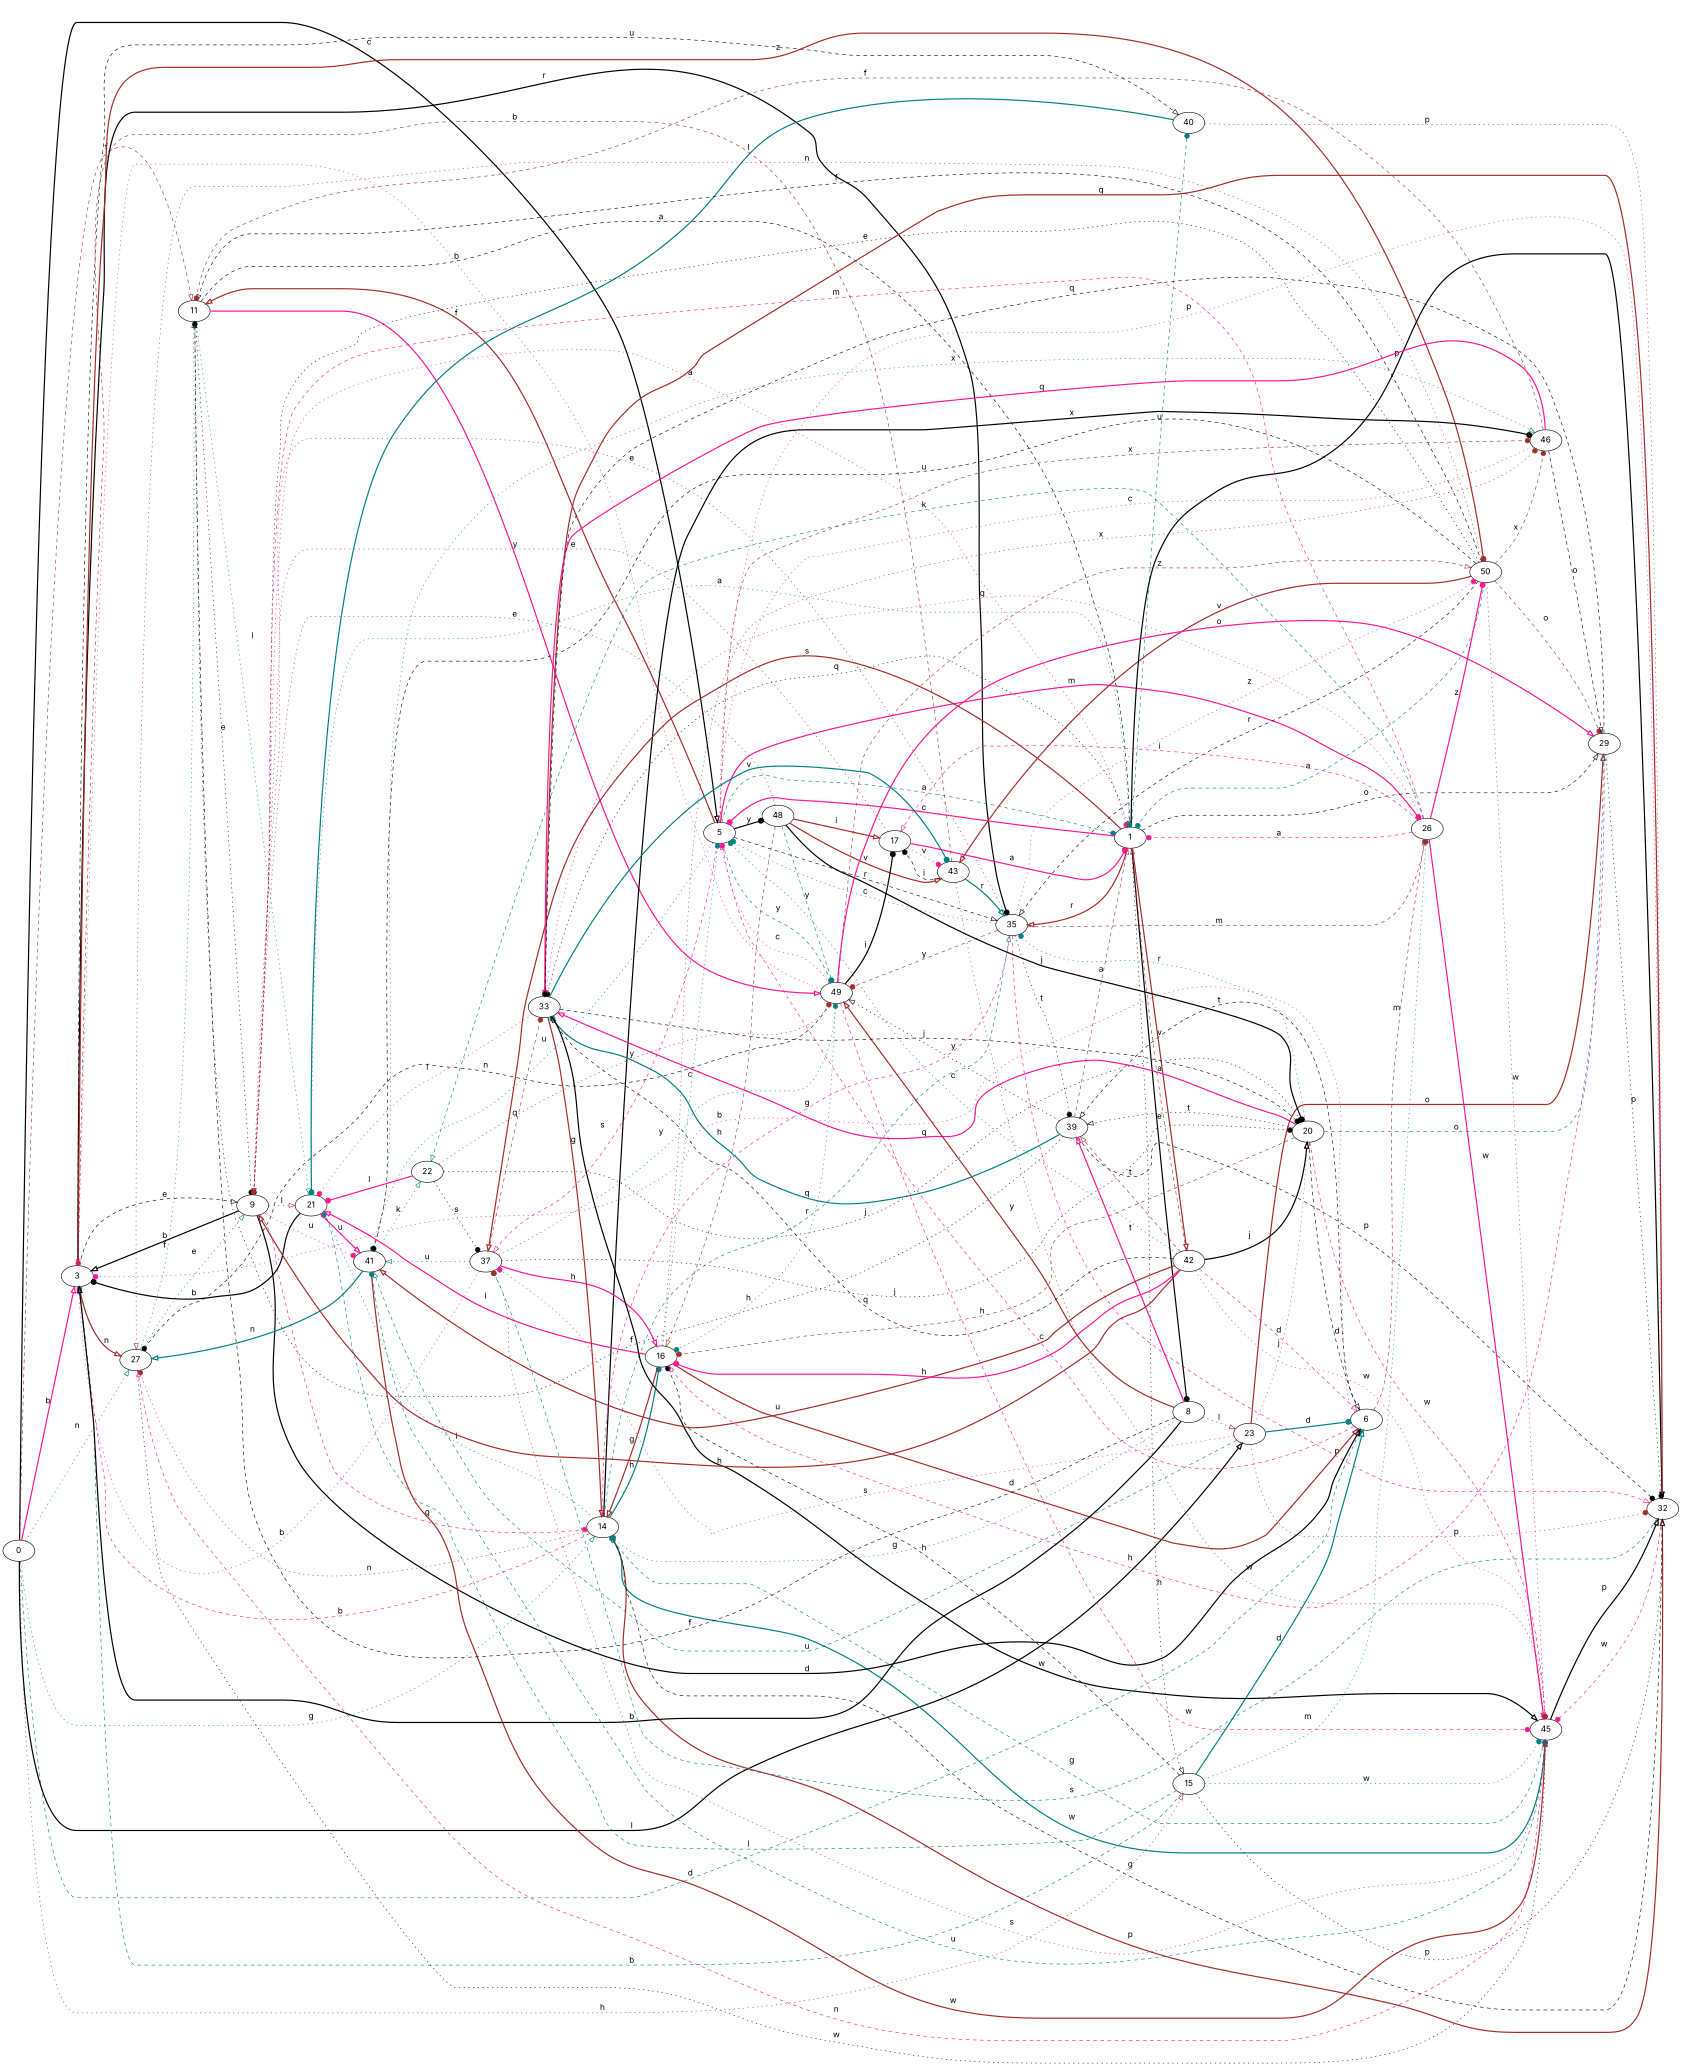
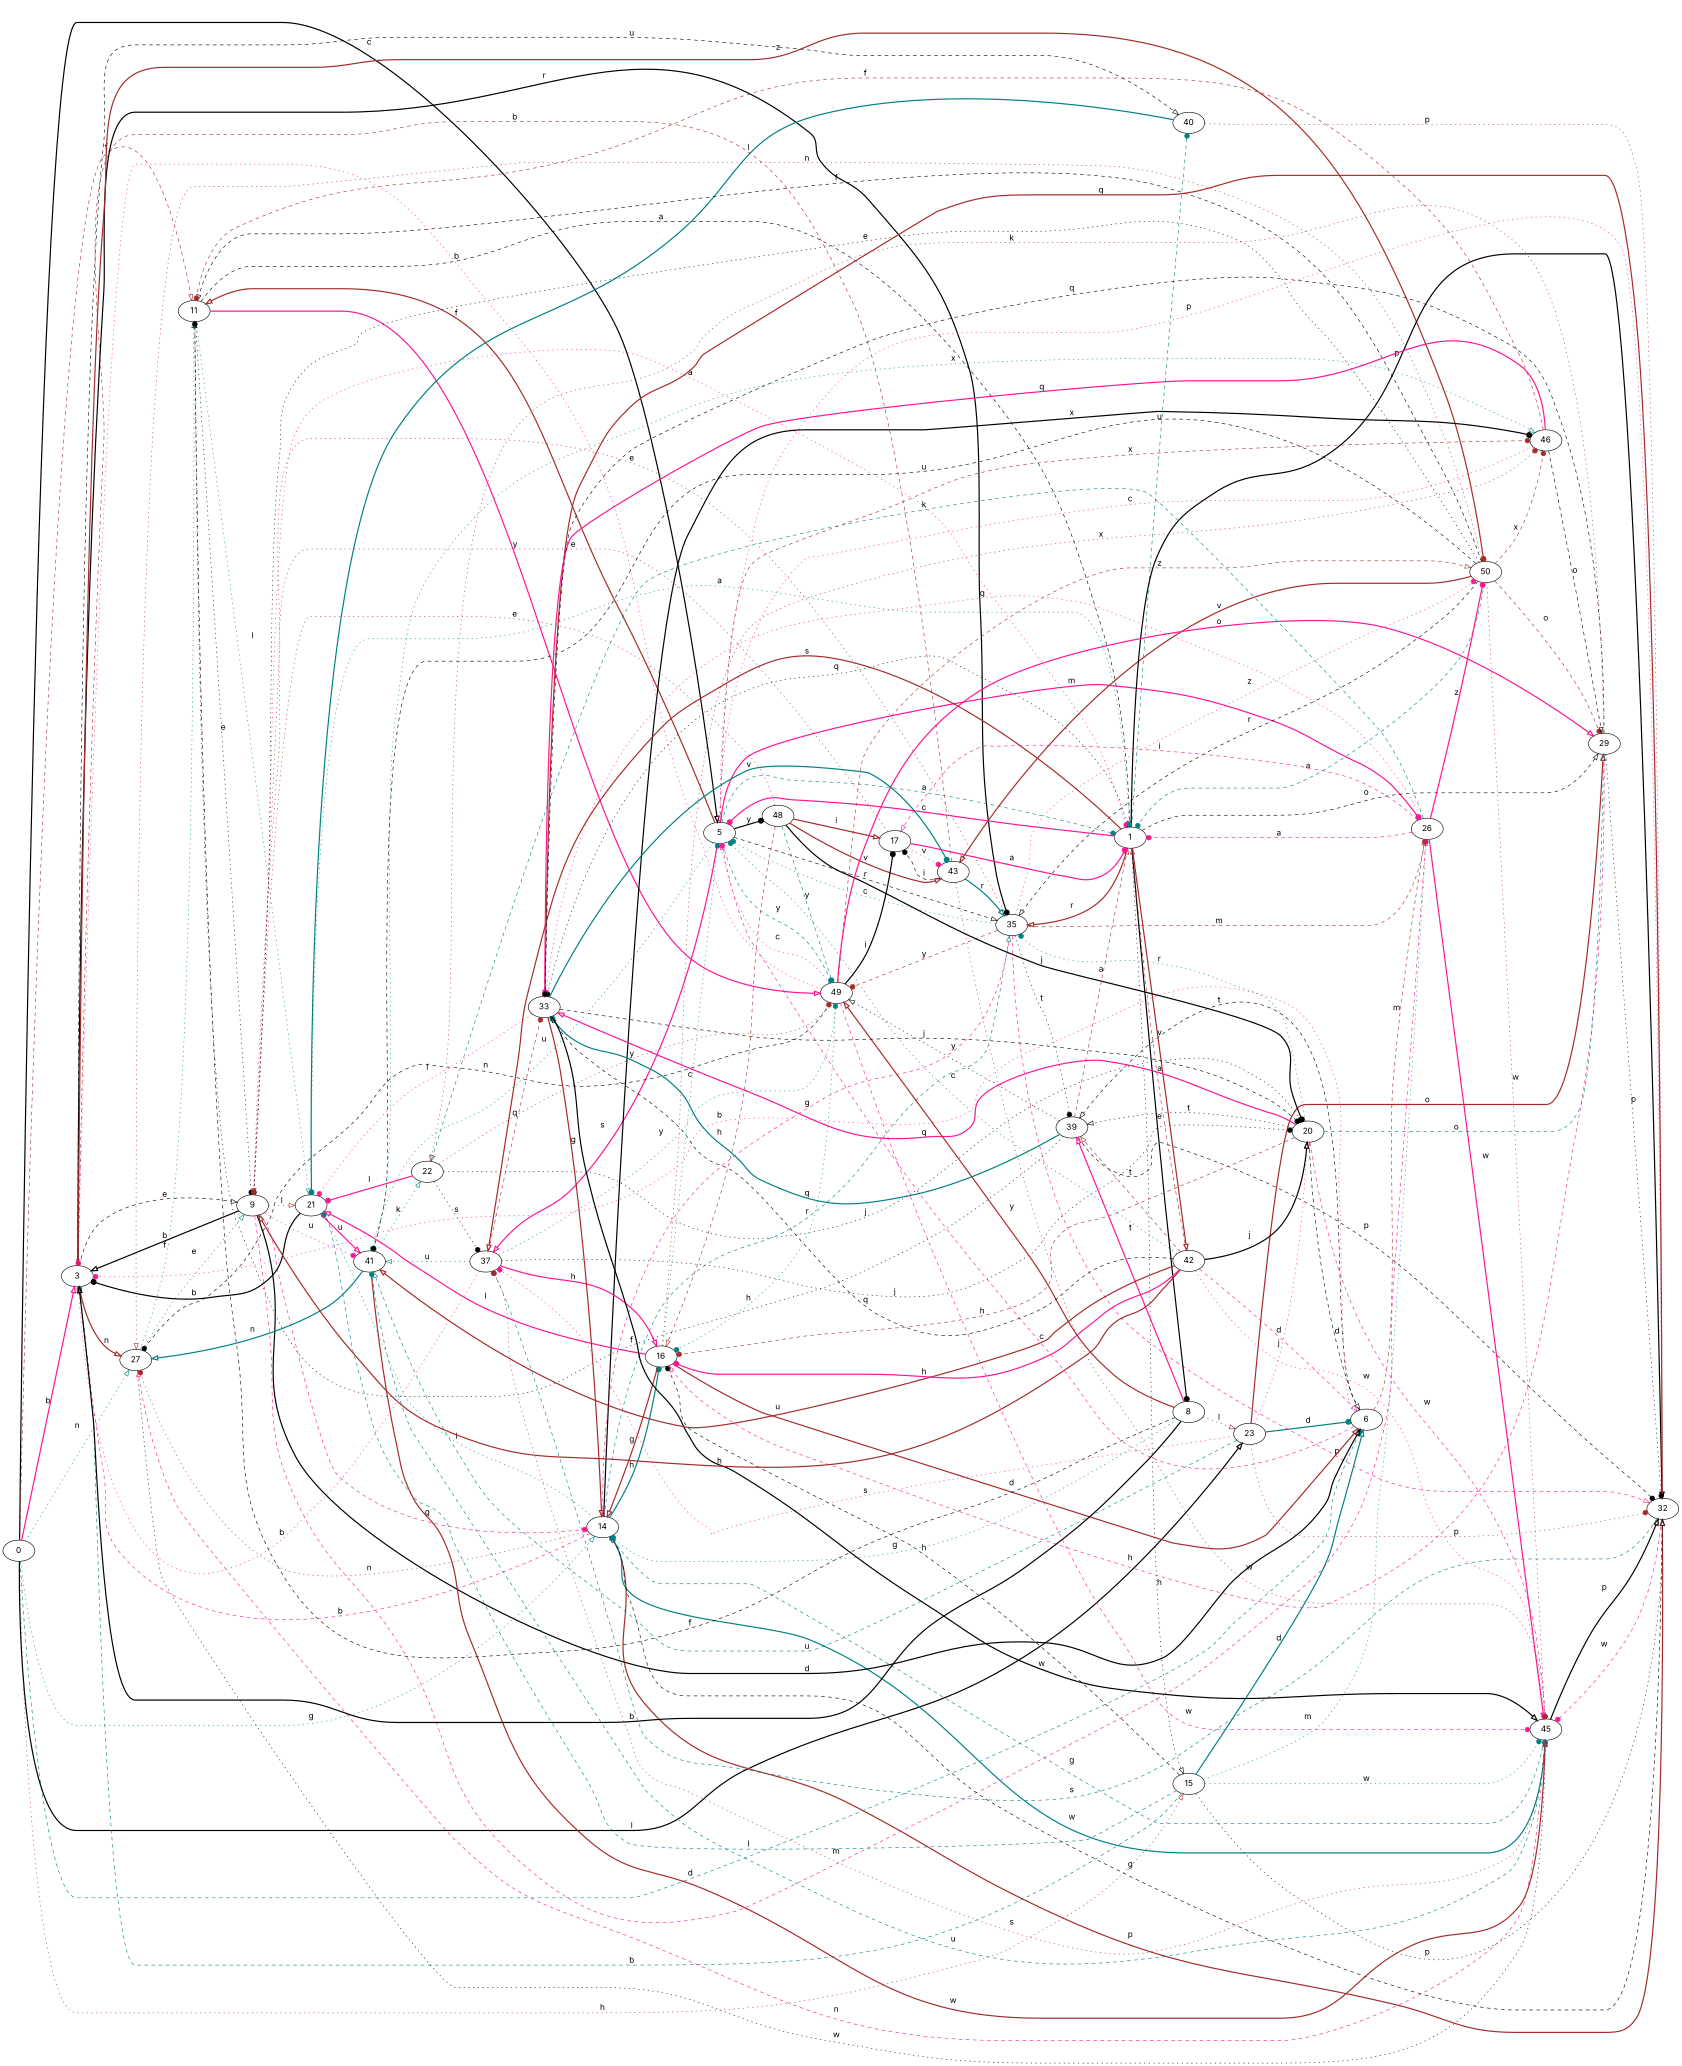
none -> (882, 250)
(631, 316) -> (947, 1808)
(654, 1060) -> (654, 1060)
